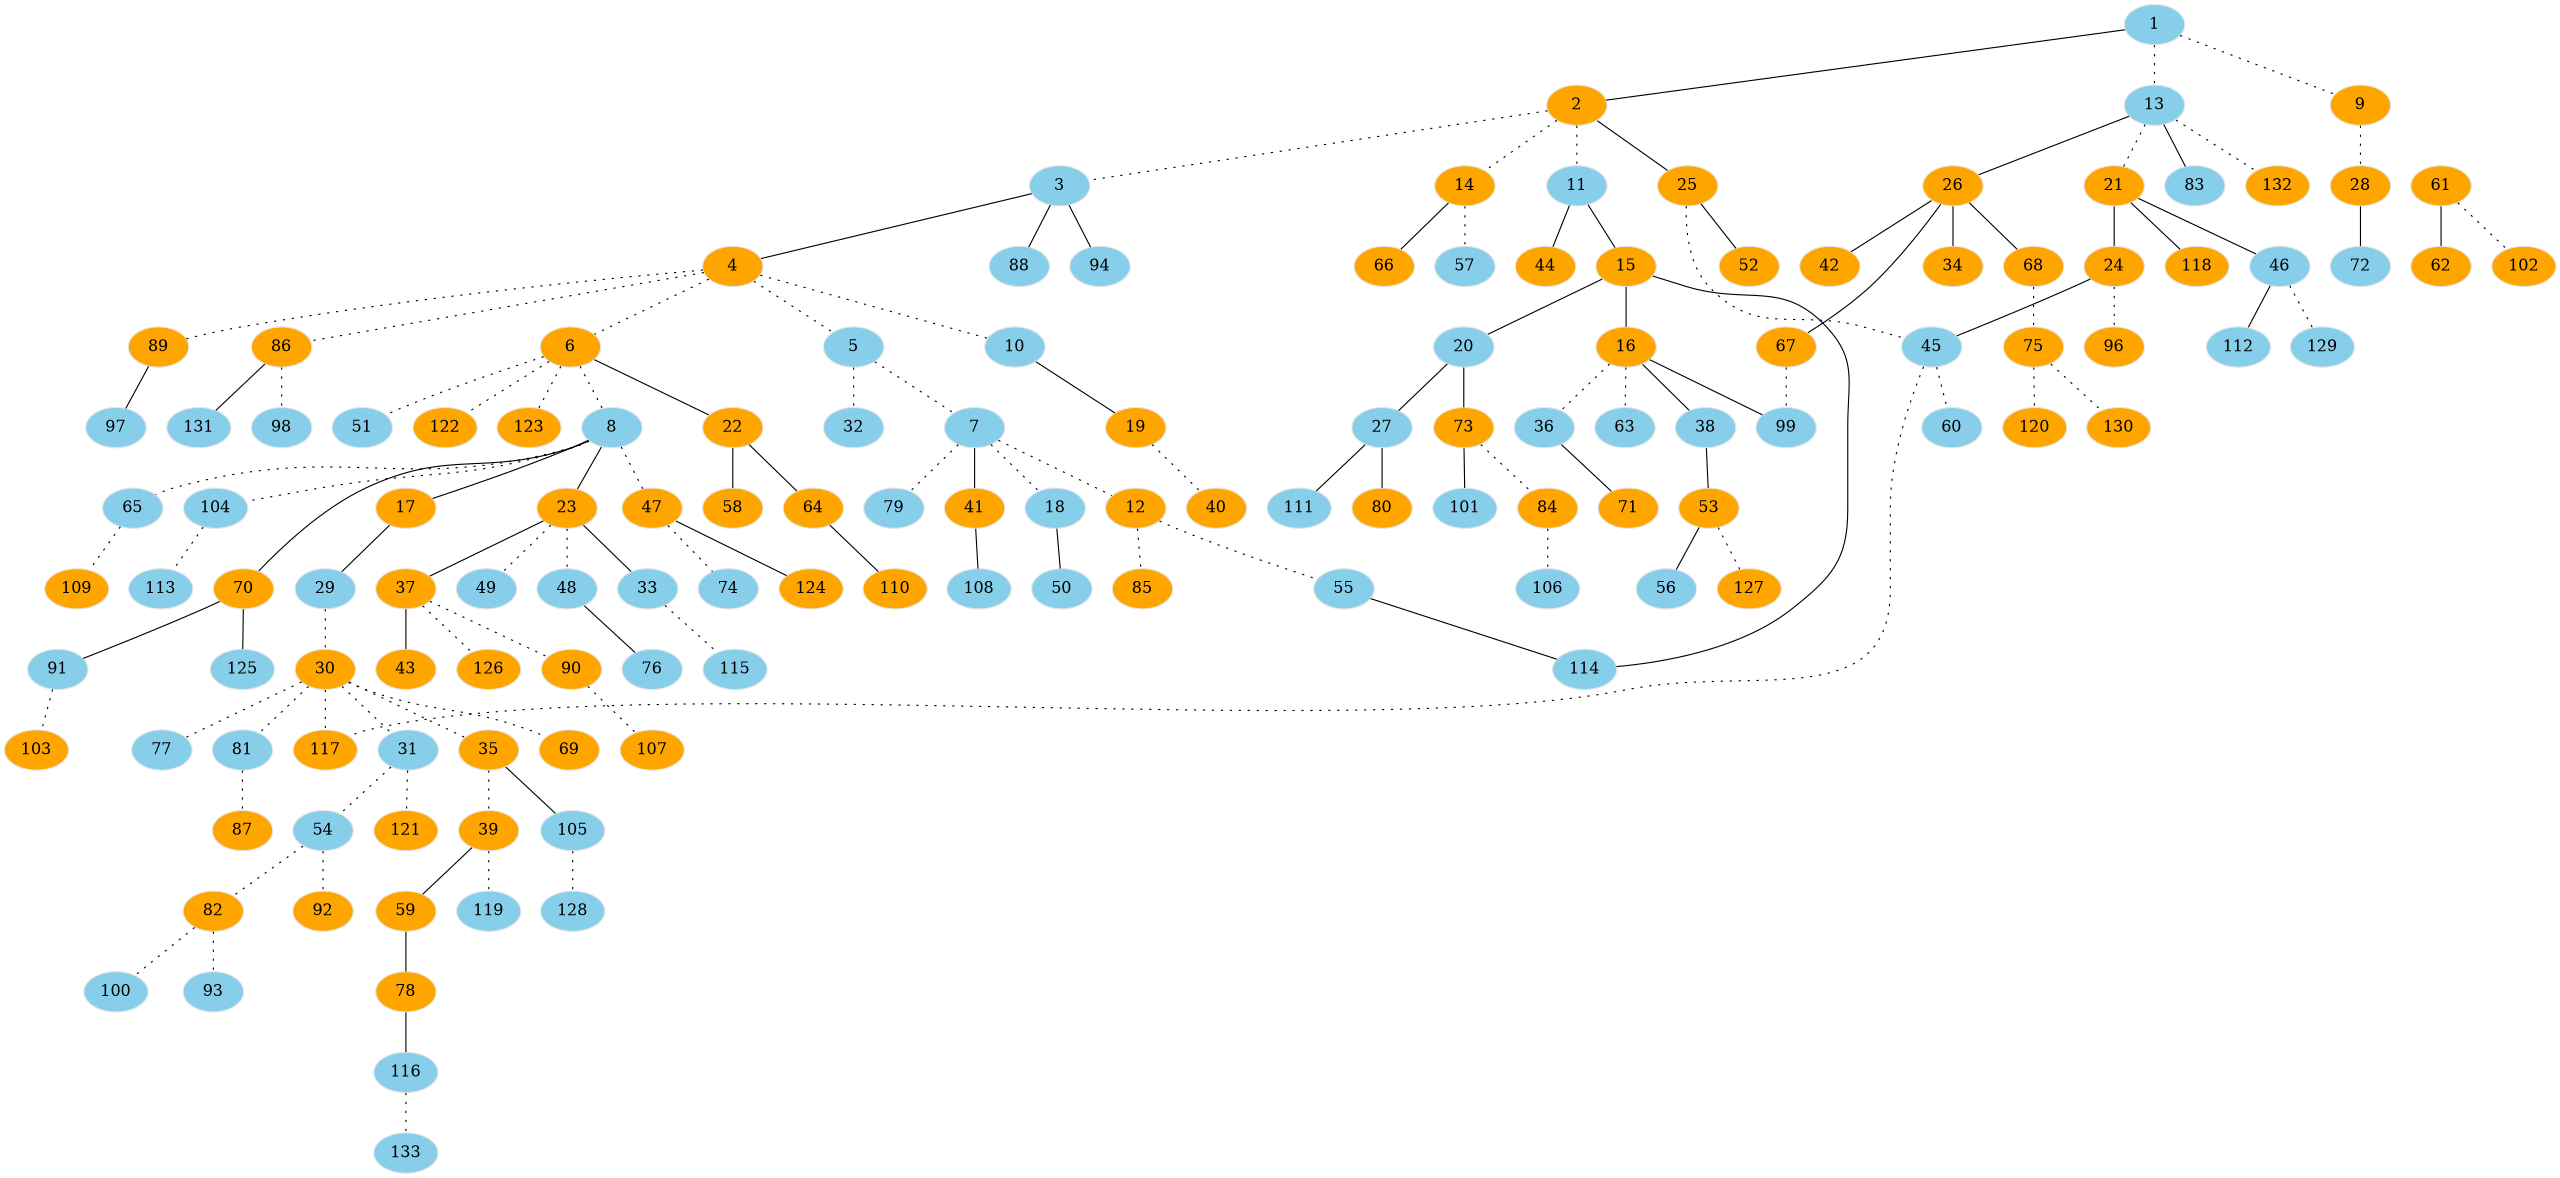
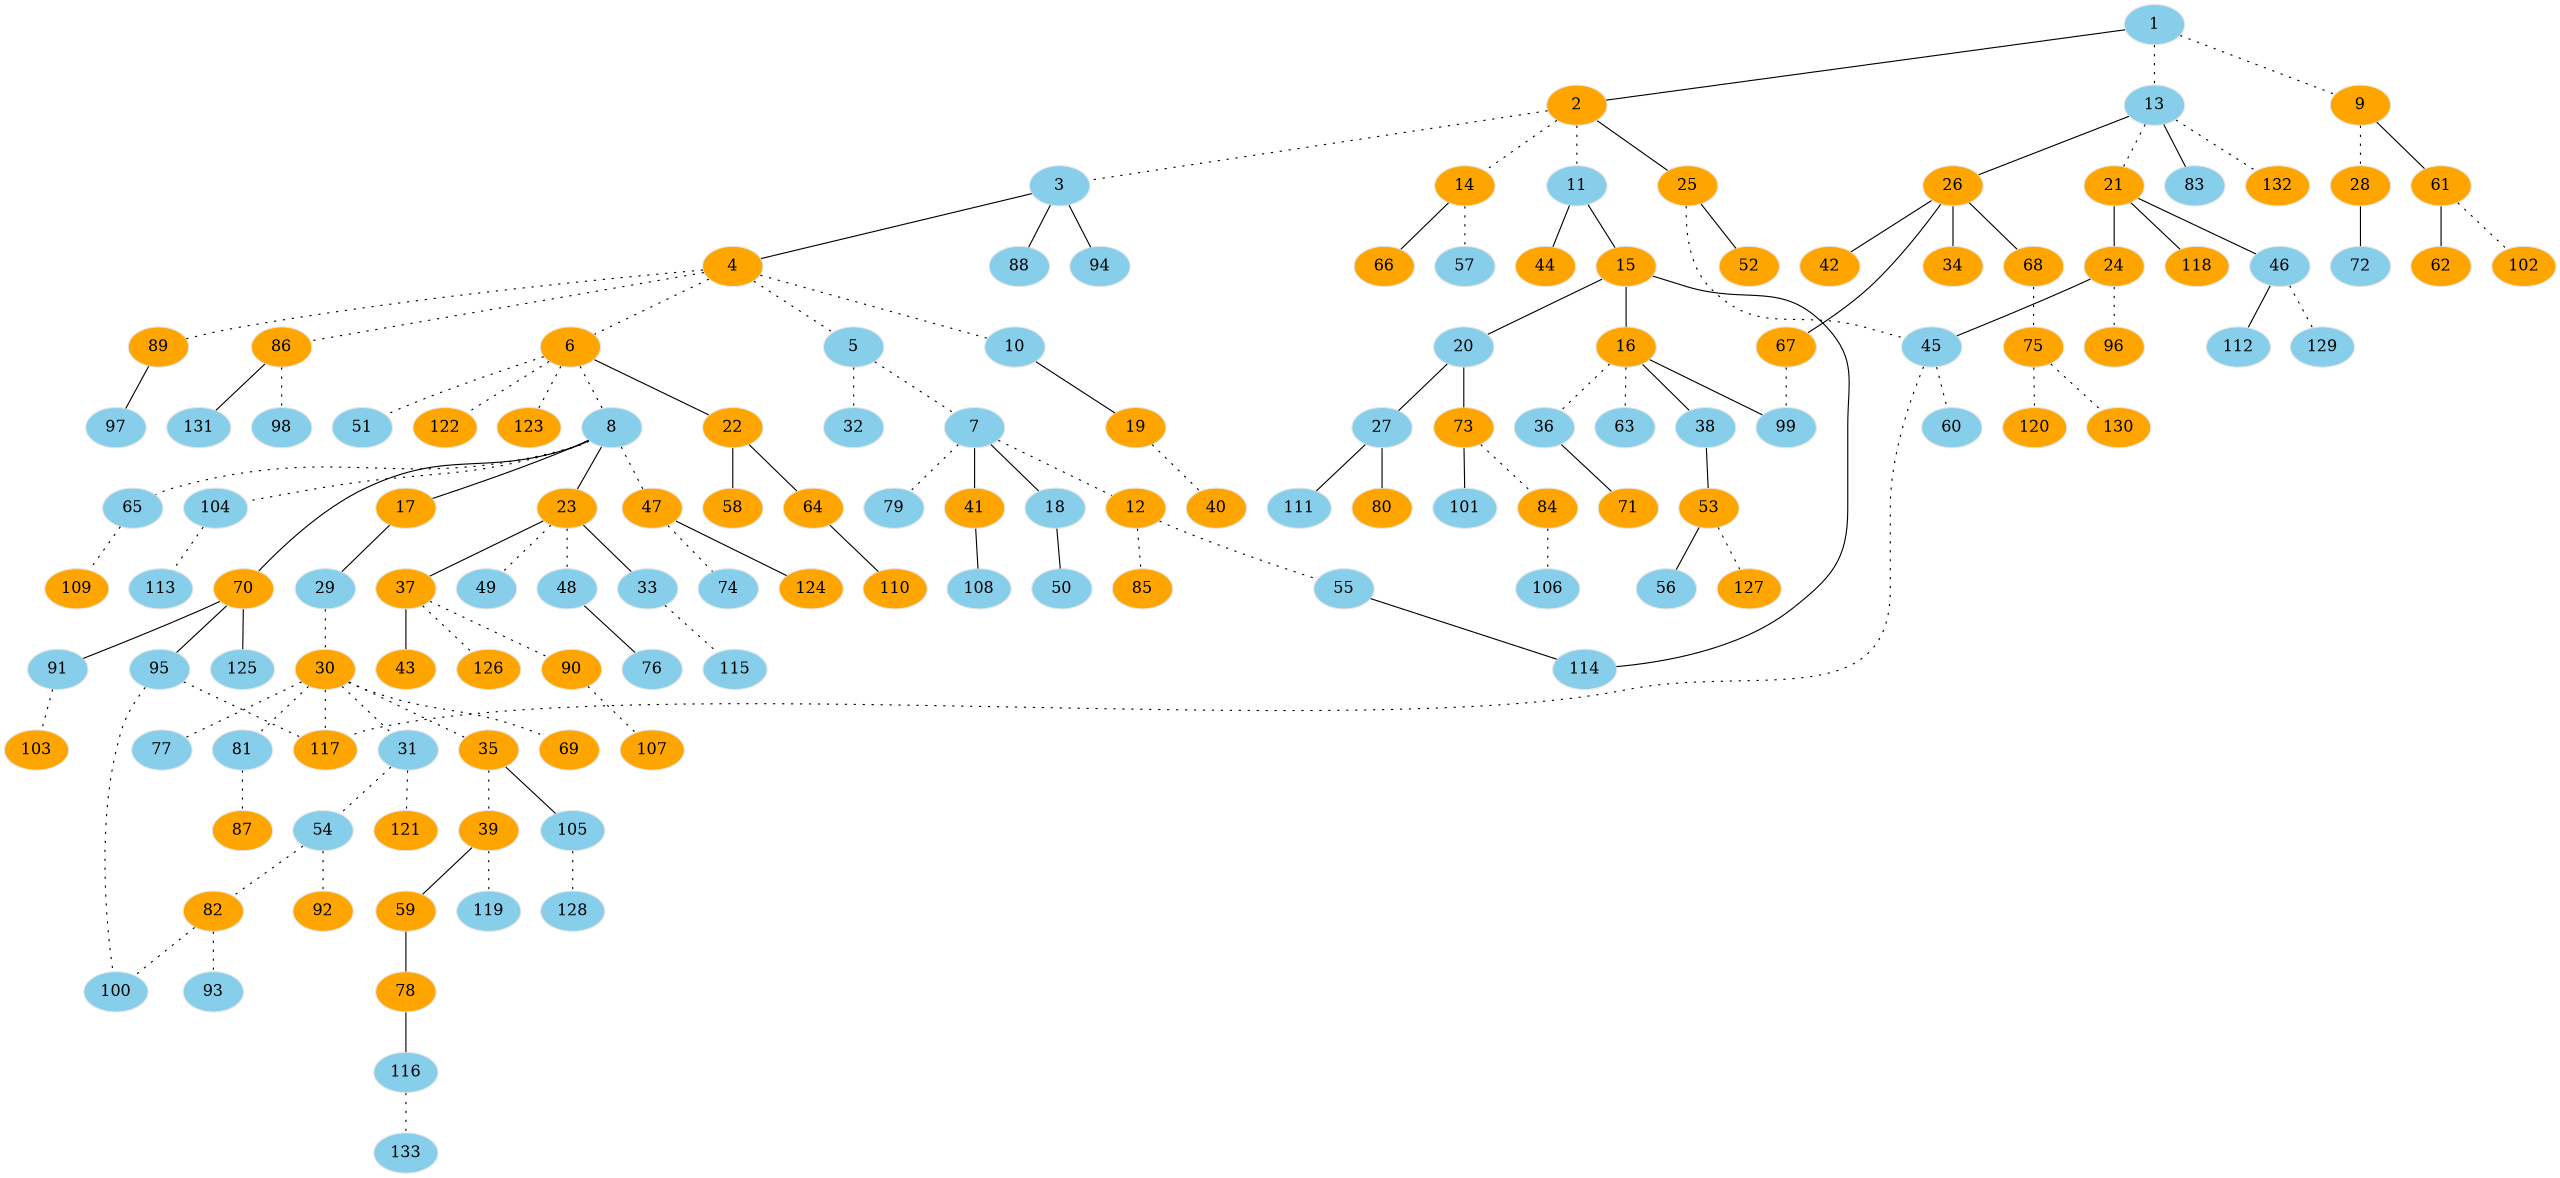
none -> (2401, 145)
(1015, 468) -> (1015, 468)
none -> (160, 669)
